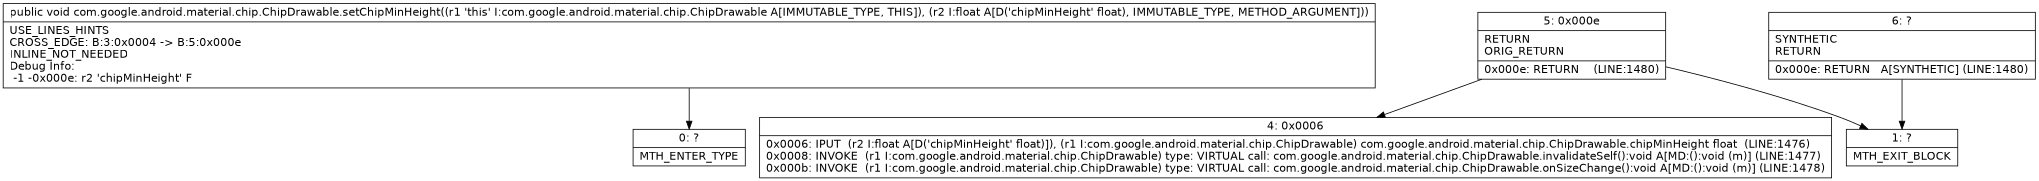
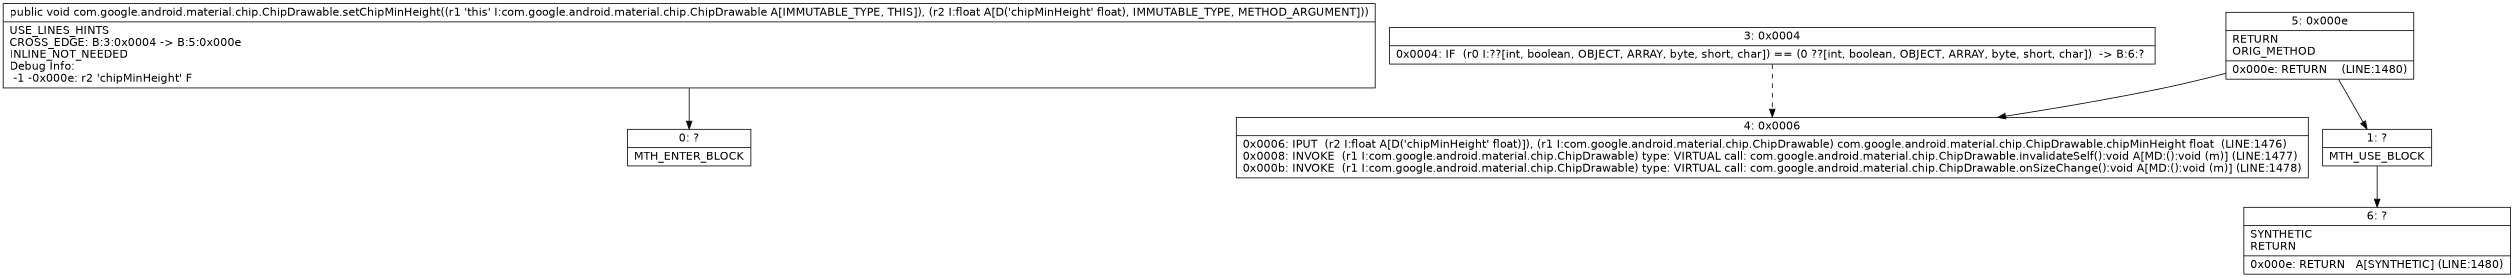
none -> (1772, 46)
(1524, 51) -> (2274, 51)
(1902, 100) -> (2377, 182)
(689, 156) -> (689, 156)
(1902, 156) -> (2377, 156)
